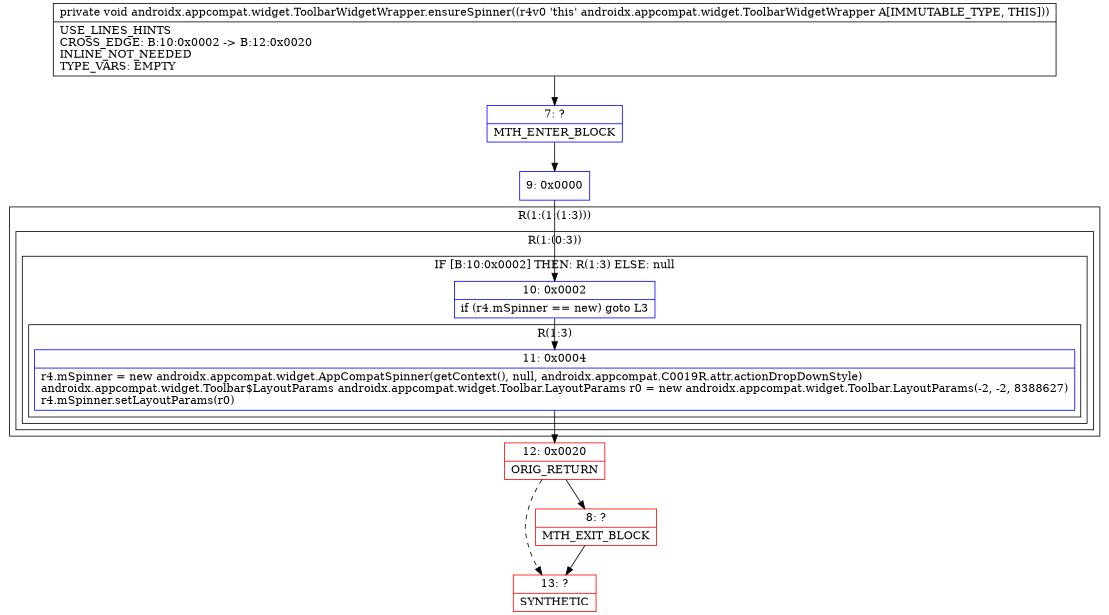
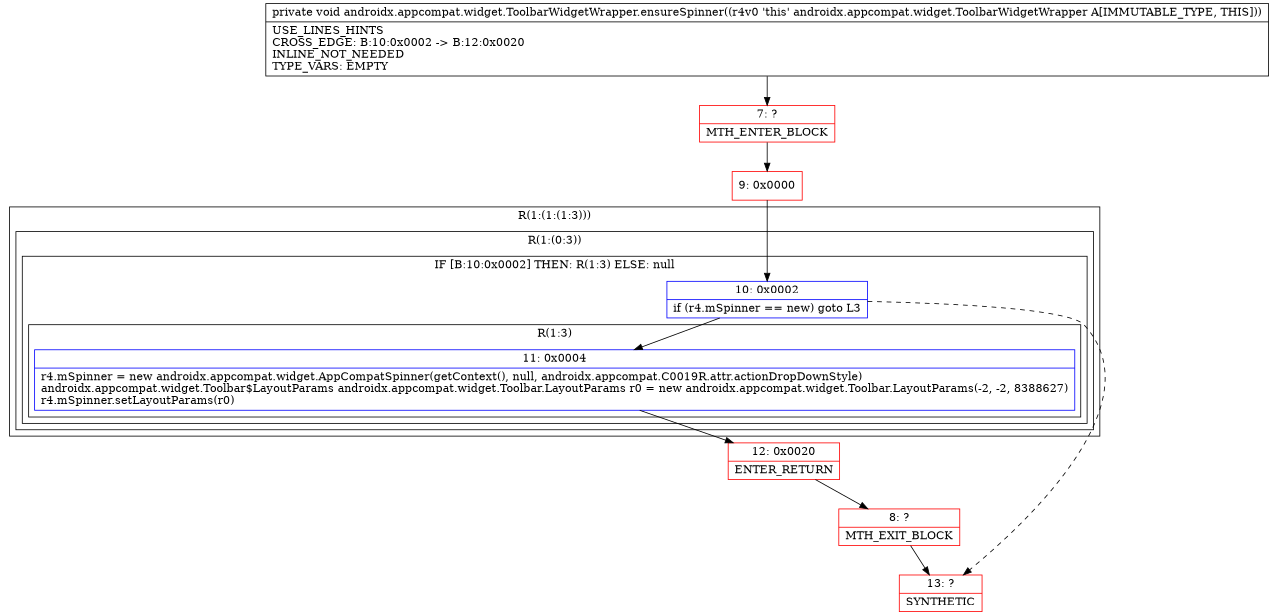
(555, 124) -> (767, 124)
(555, 186) -> (767, 186)
(555, 470) -> (784, 470)
(525, 523) -> (1074, 319)
